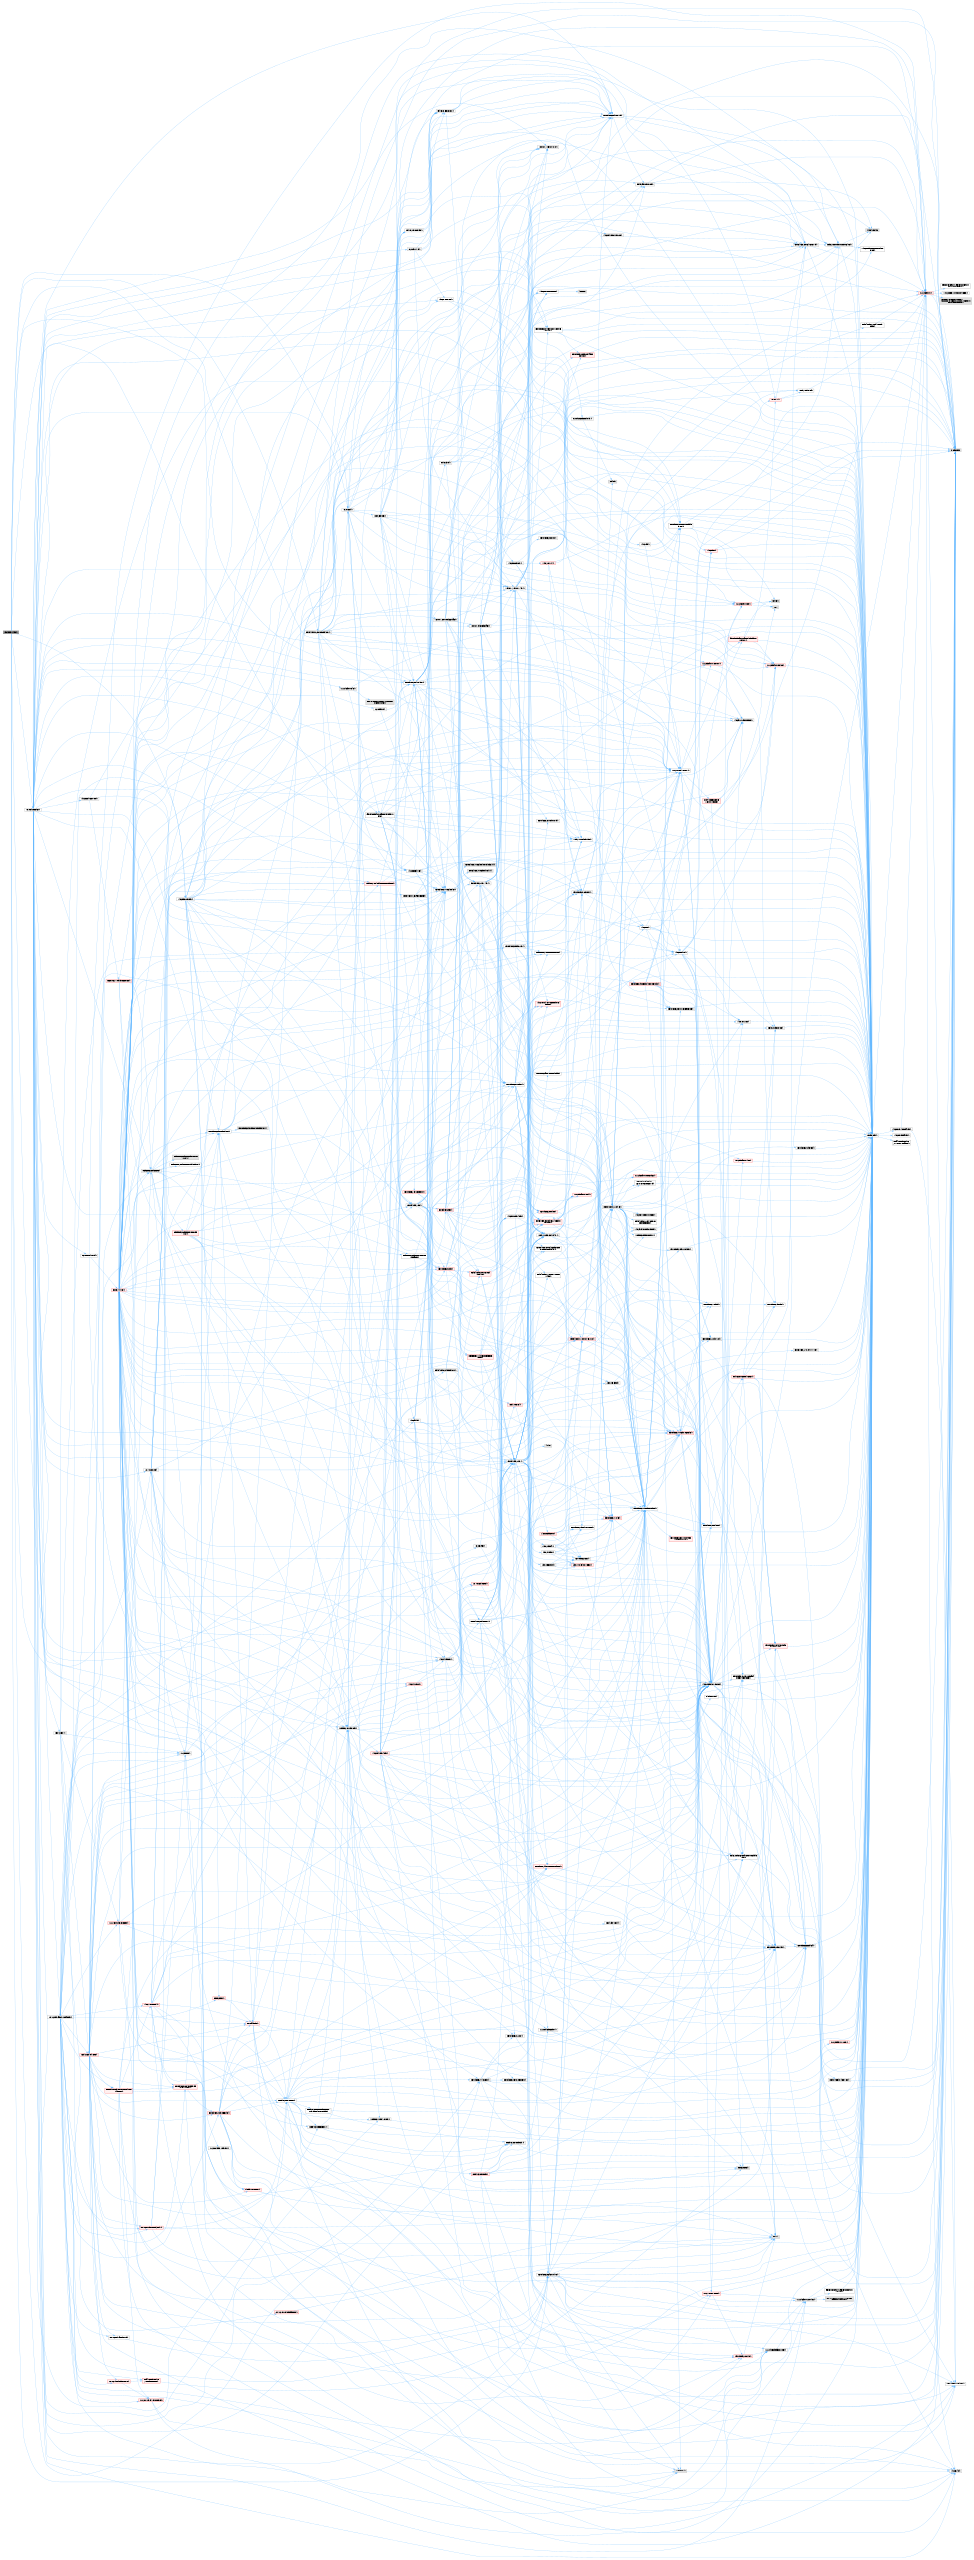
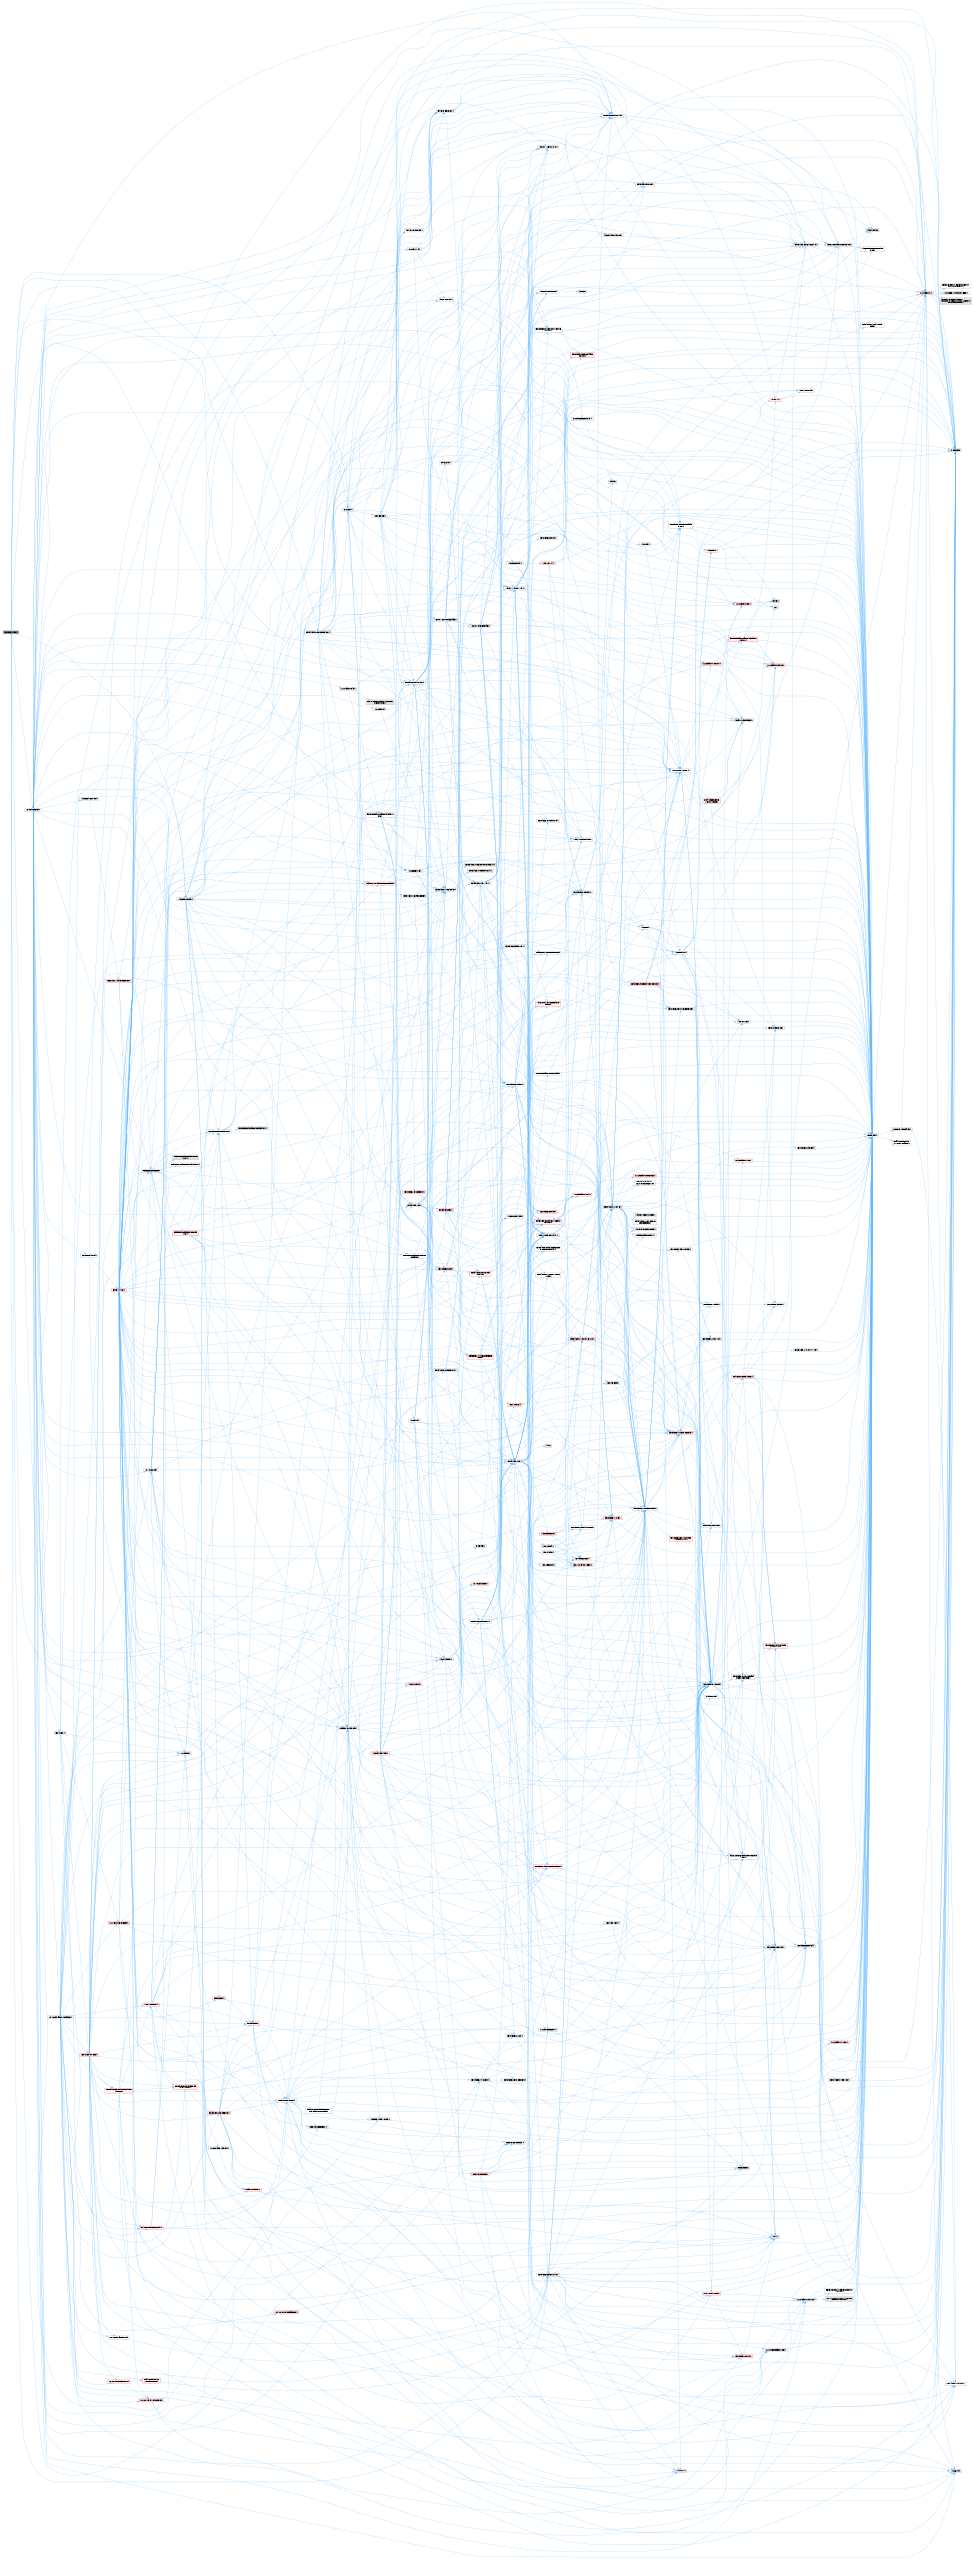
(901, 1135) -> none
